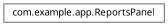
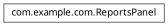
(84, 13) -> (84, 13)
